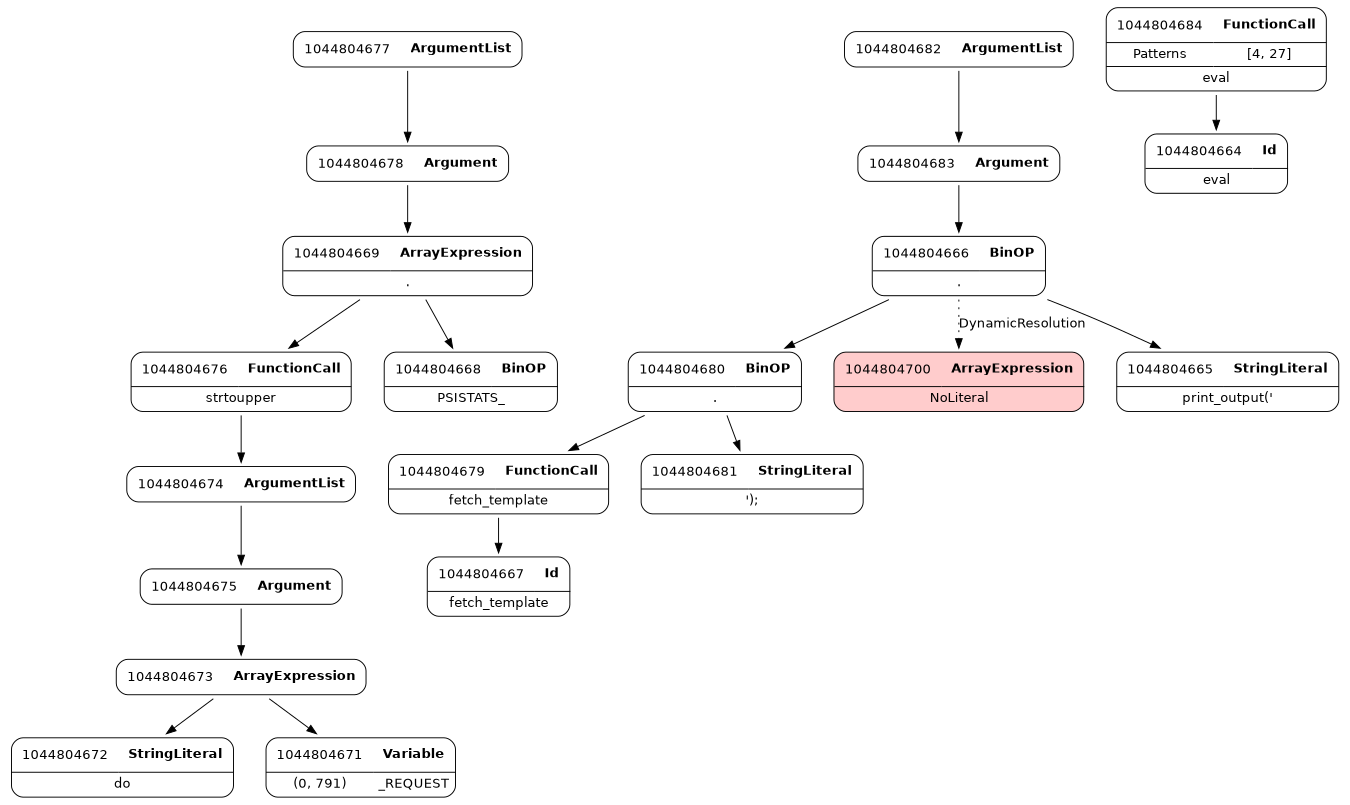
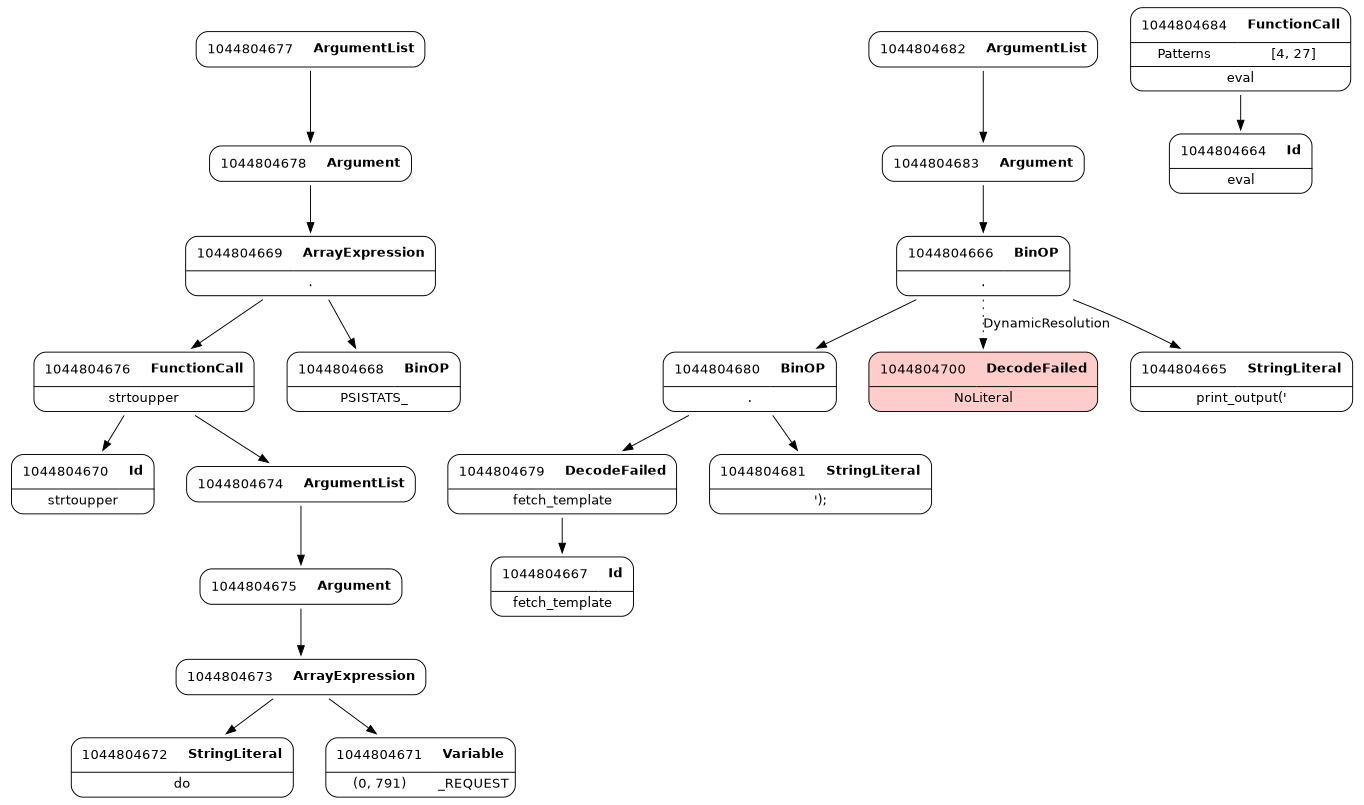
(1012, 368) -> (1037, 368)
(552, 471) -> (616, 471)
none -> (83, 484)
